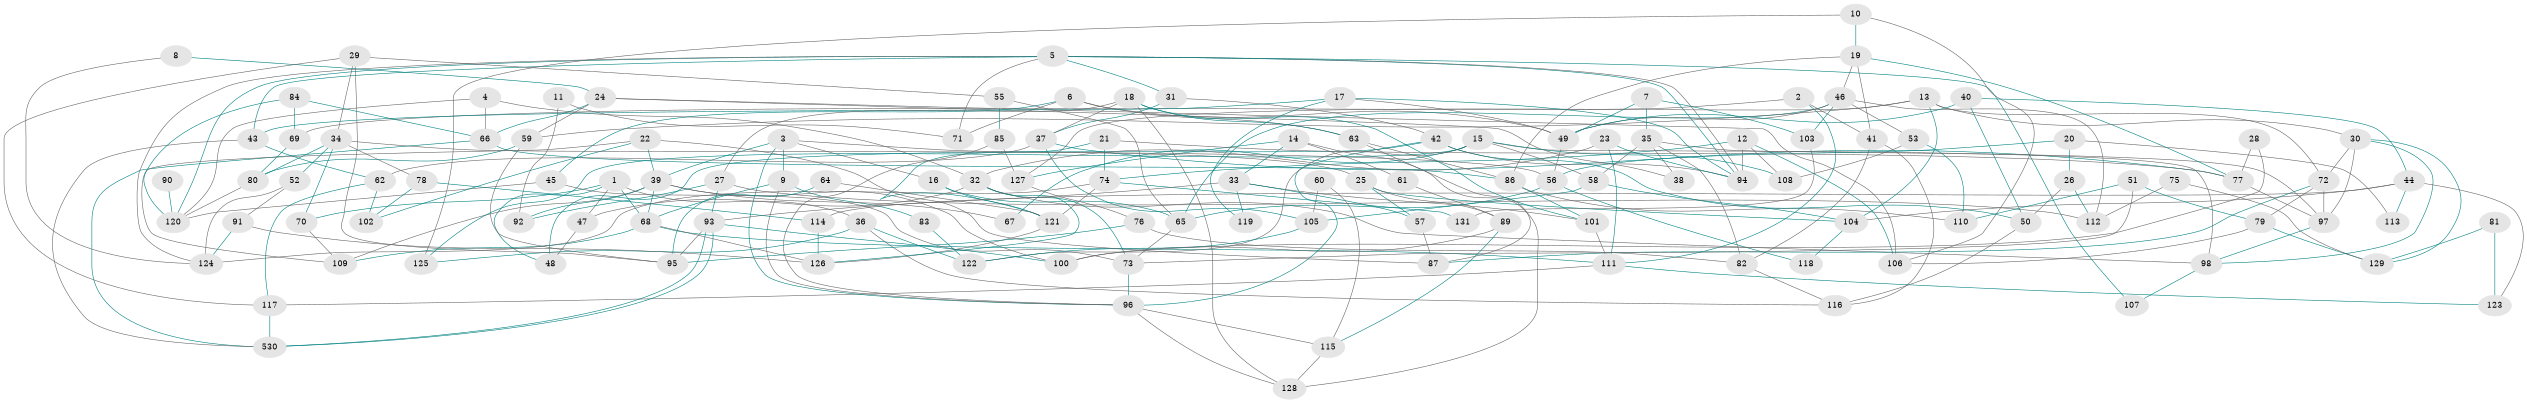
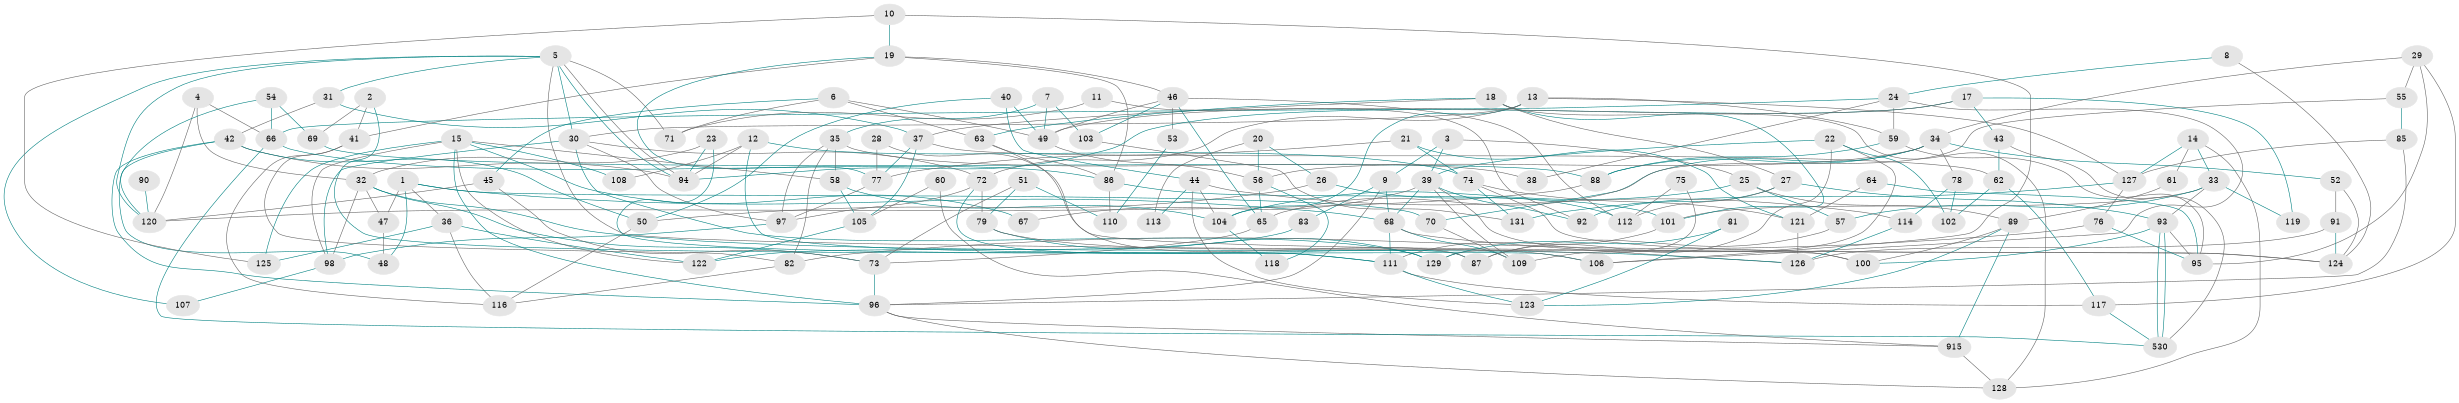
(631, 64) -> (564, 95)
(295, 98) -> (271, 98)
(1852, 163) -> none
(253, 181) -> (1596, 181)
(934, 181) -> none
none -> (1808, 197)
(786, 283) -> (625, 273)
none -> (1766, 294)
(1328, 347) -> (1954, 347)
